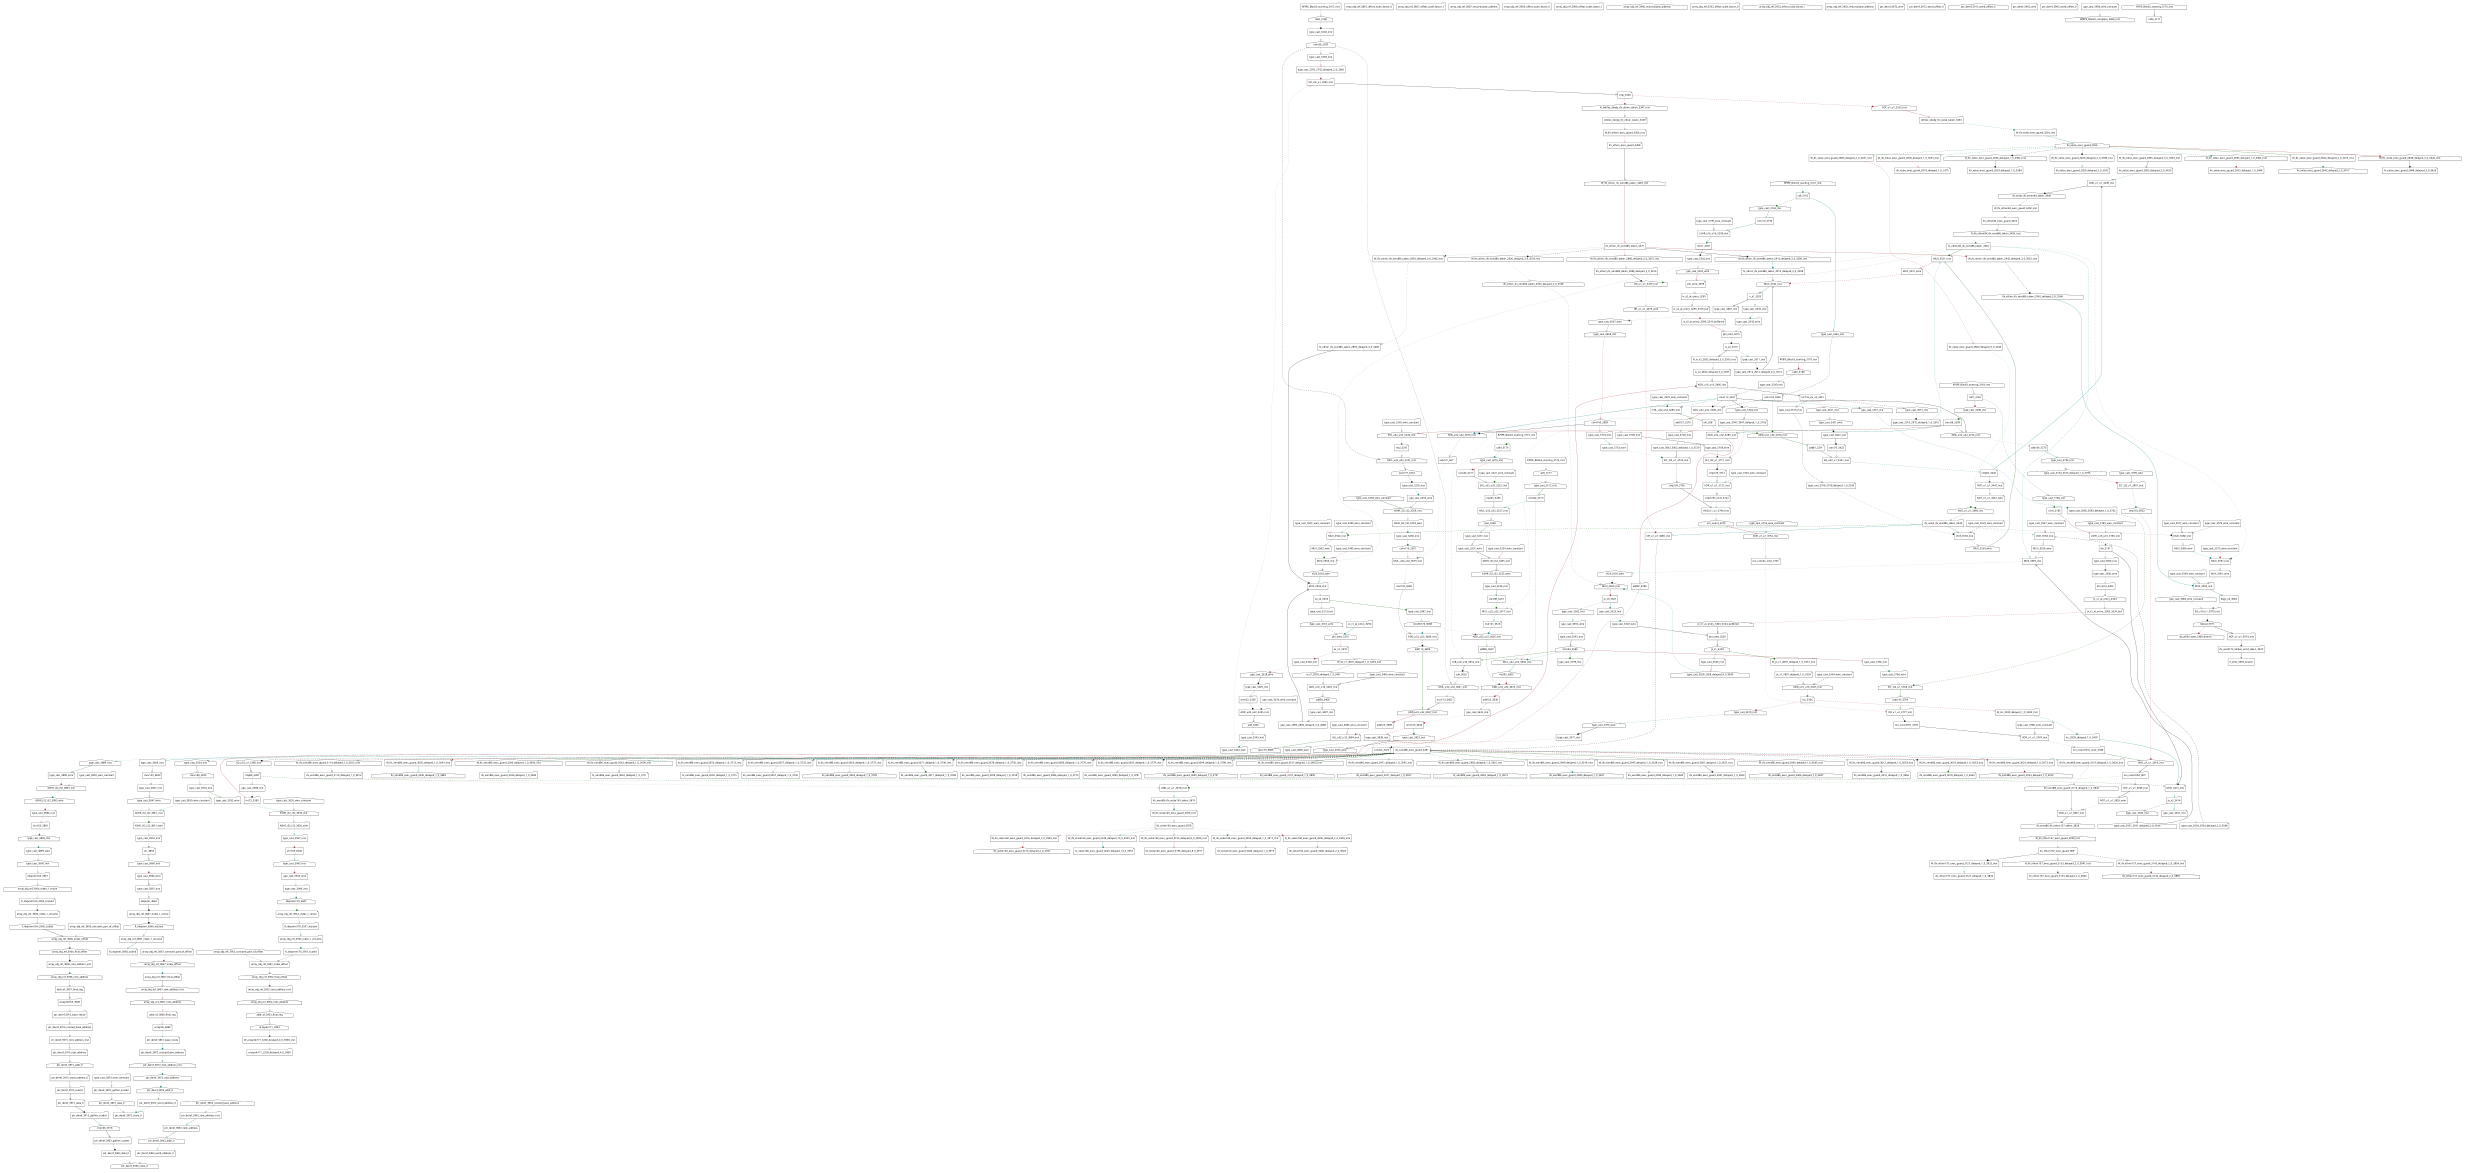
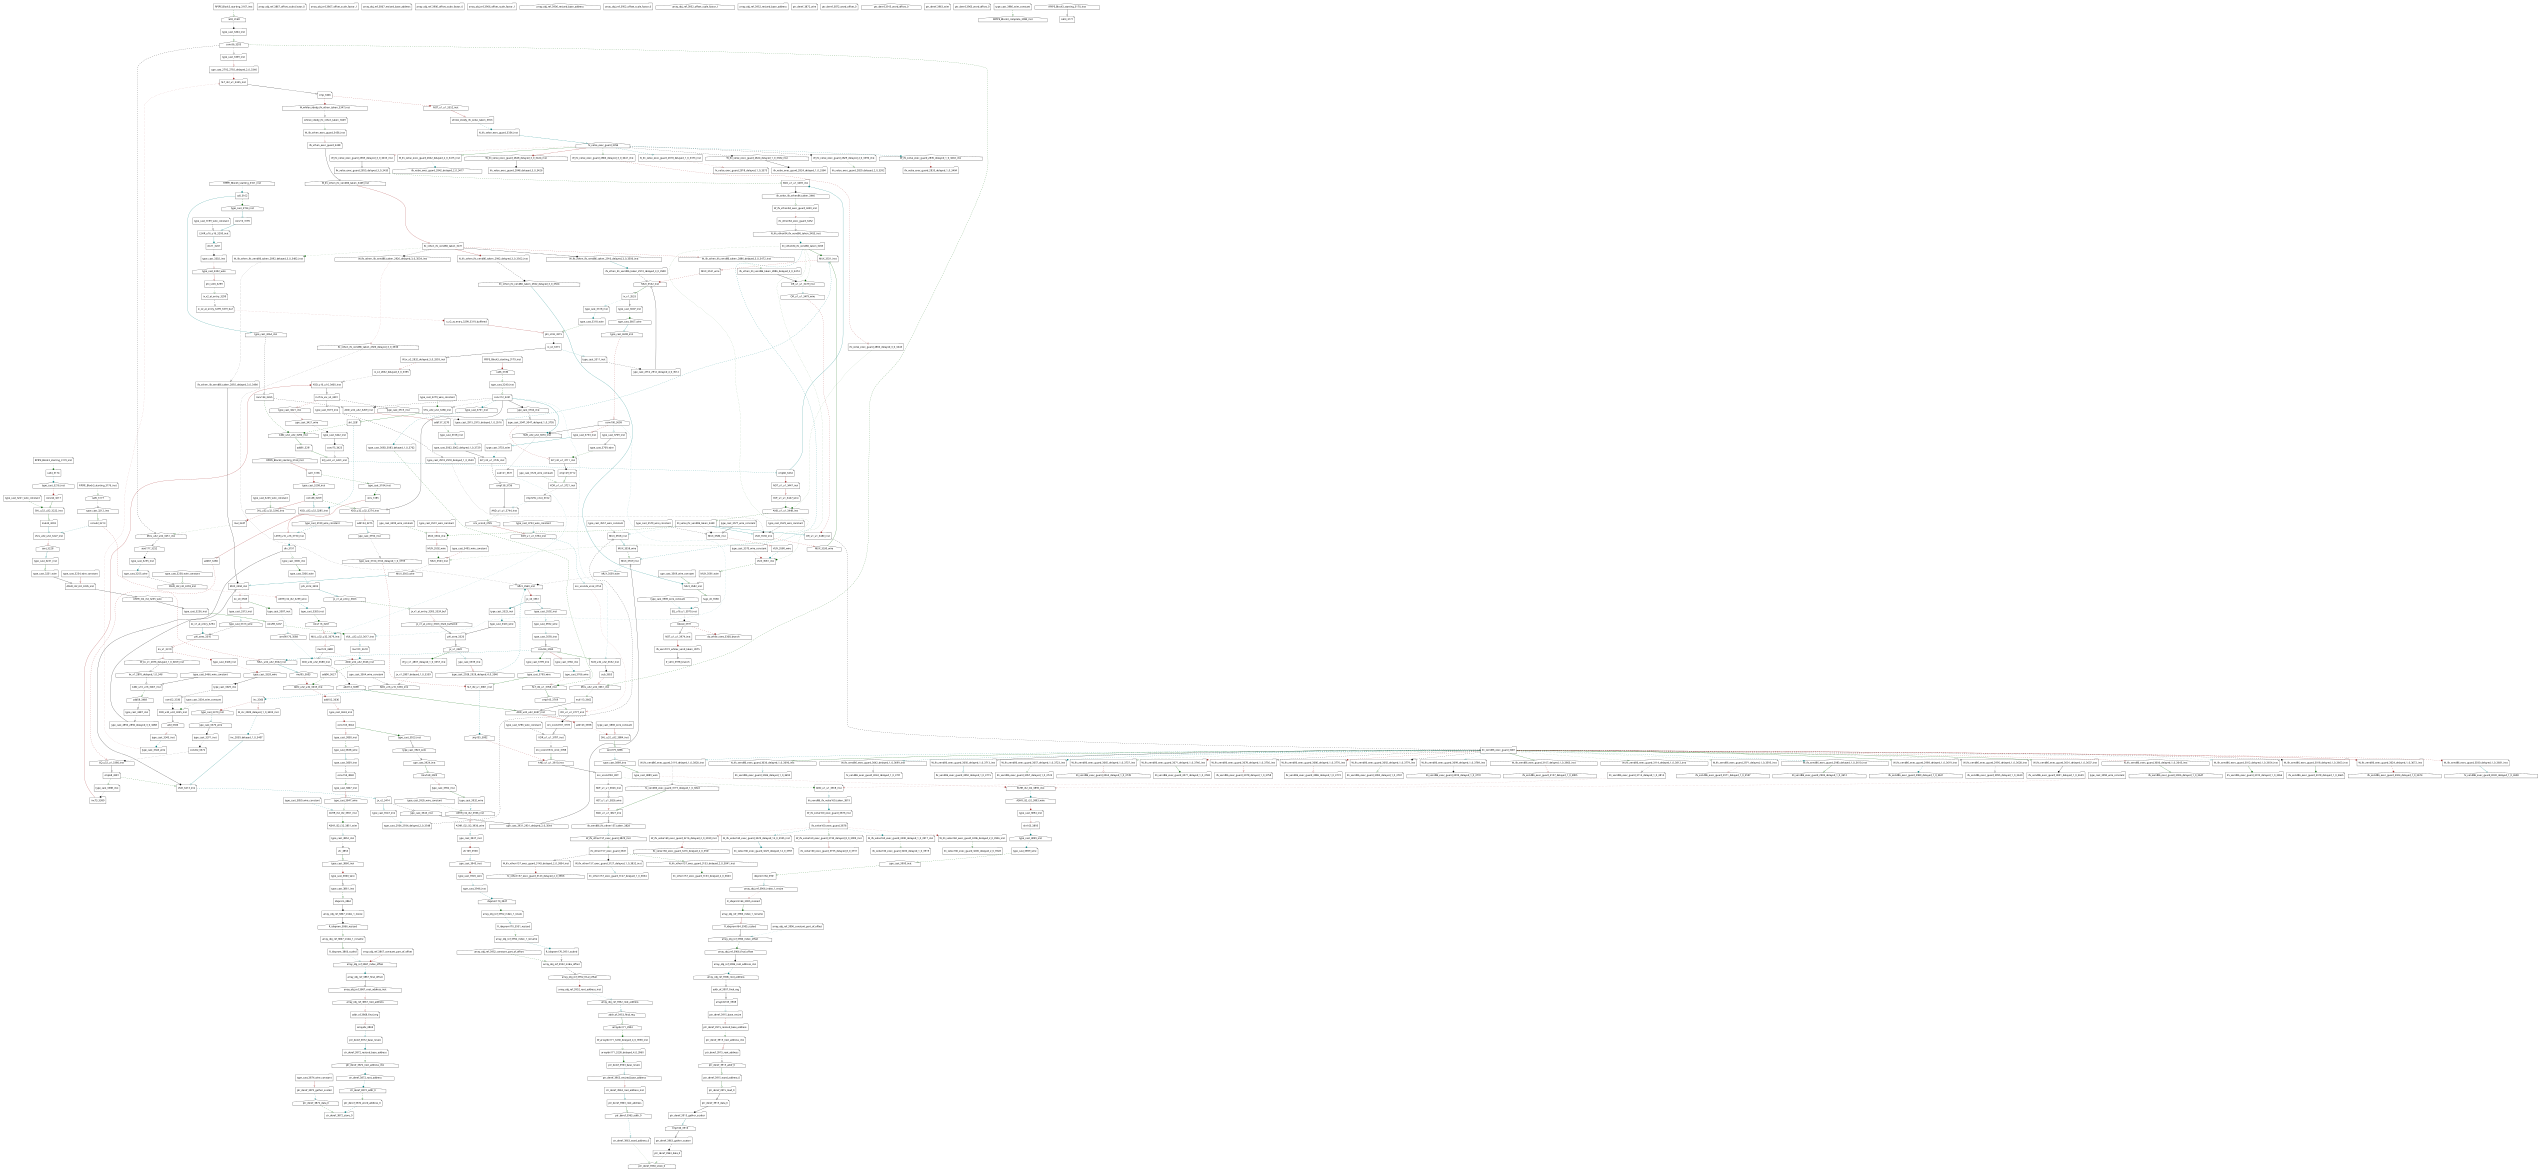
(1702, 252) -> (214, 252)
(1455, 631) -> (341, 655)
none -> (538, 668)
none -> (624, 1065)
